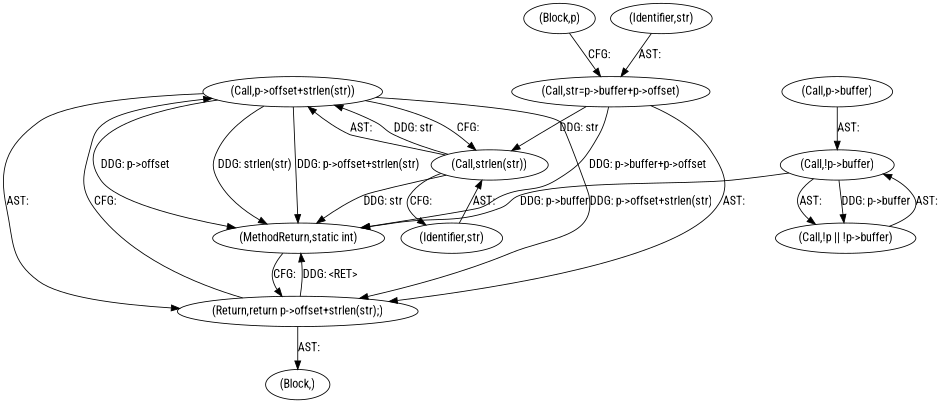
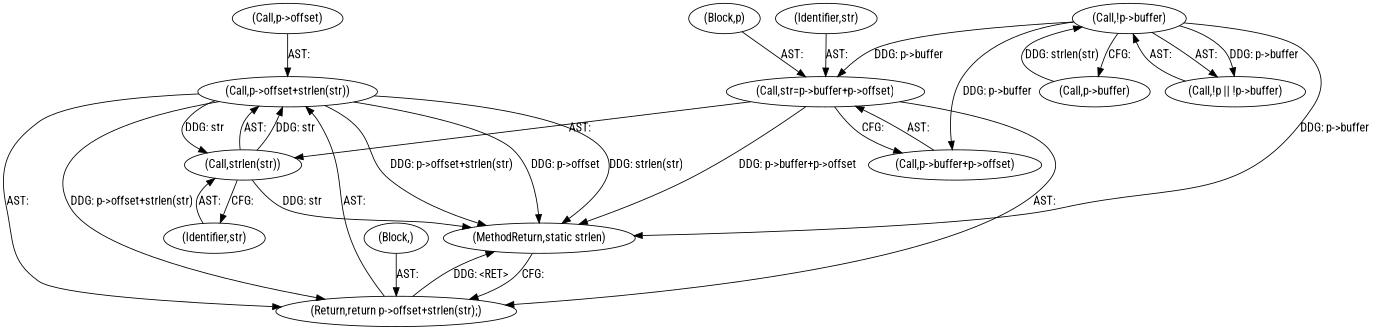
none -> (288, 19)
none -> (954, 32)
none -> (1108, 50)
(601, 55) -> (793, 55)
(469, 128) -> (205, 128)
(579, 128) -> (581, 128)
(850, 128) -> (1062, 55)
none -> (955, 165)
(107, 202) -> (356, 202)
(299, 238) -> (539, 238)
(298, 344) -> (396, 271)
